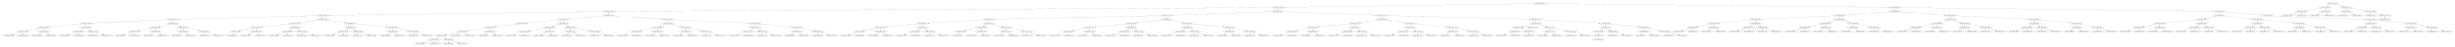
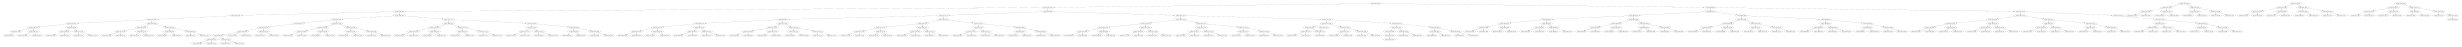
(173, 20) -> none
none -> (748, 36)
